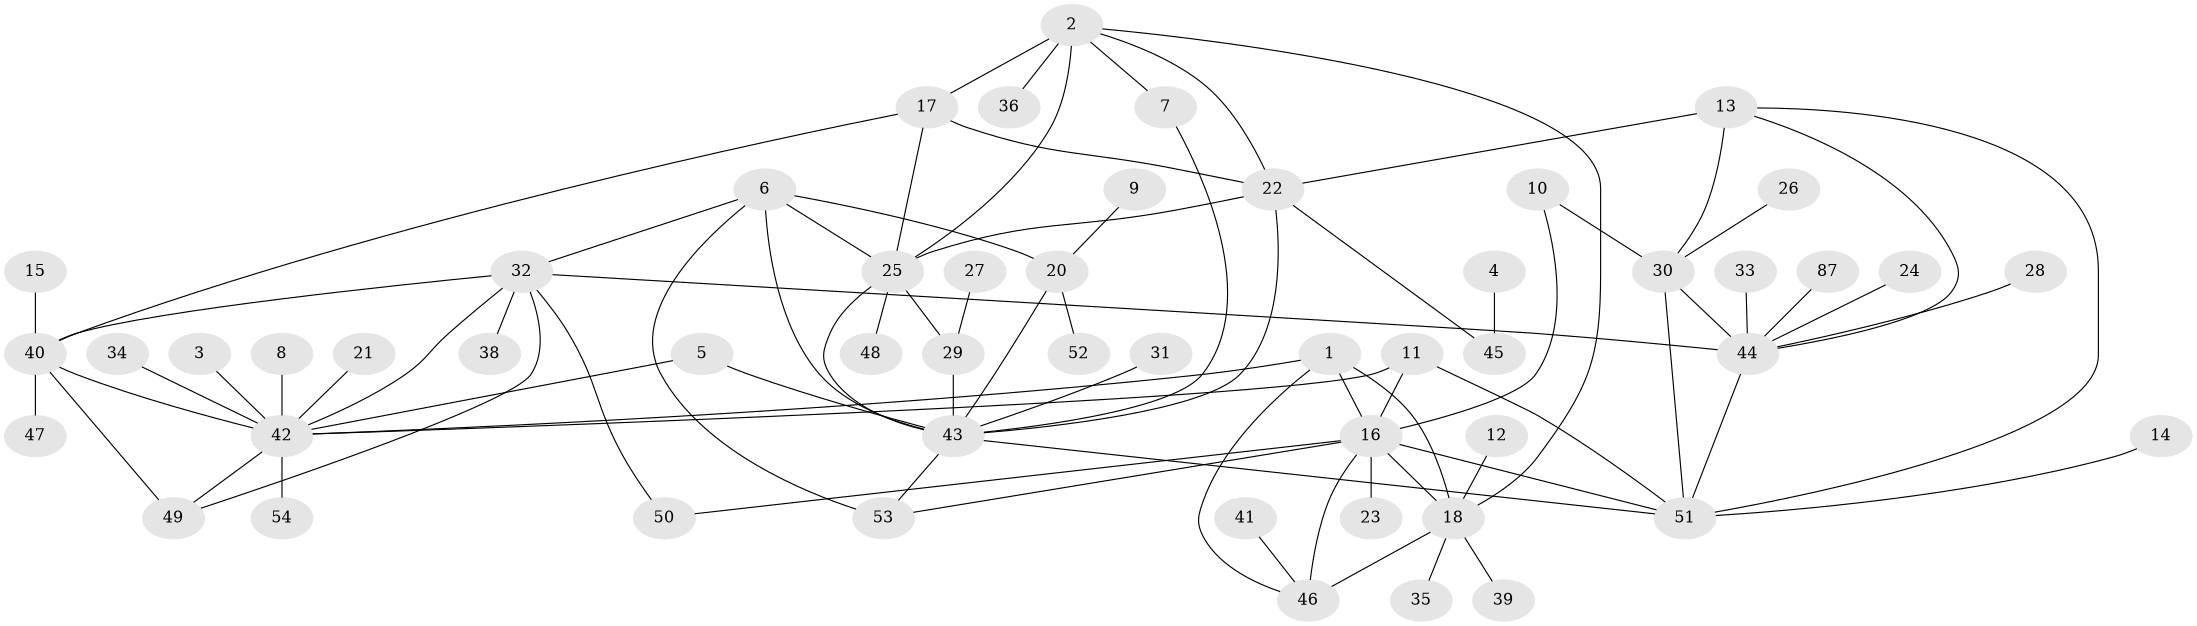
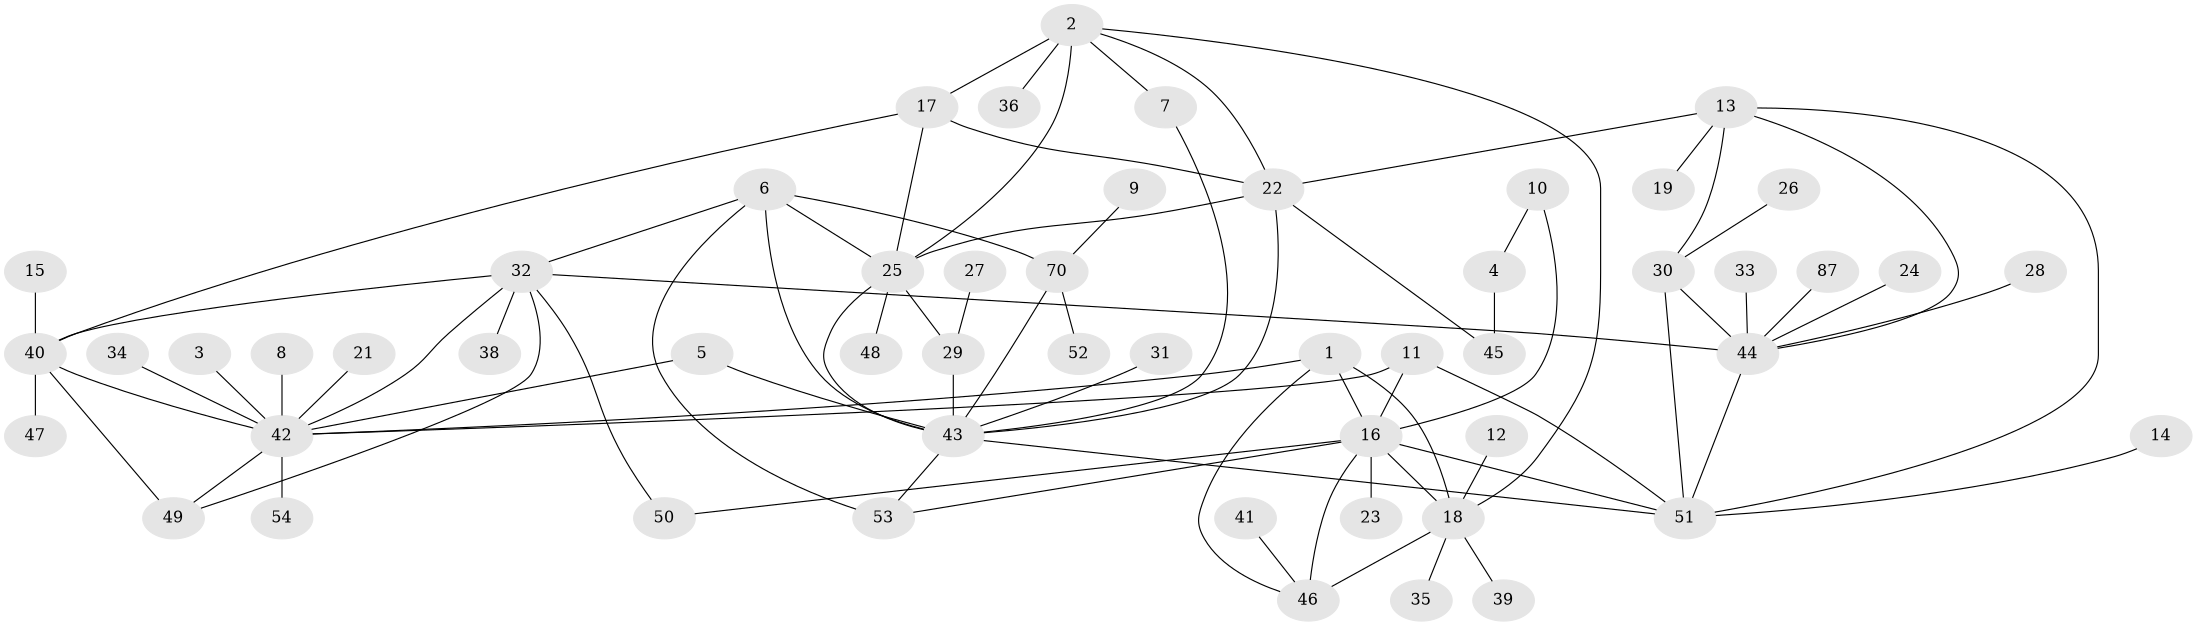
none -> (1663, 190)
(1593, 225) -> (1516, 231)
(1057, 272) -> (1057, 272)
